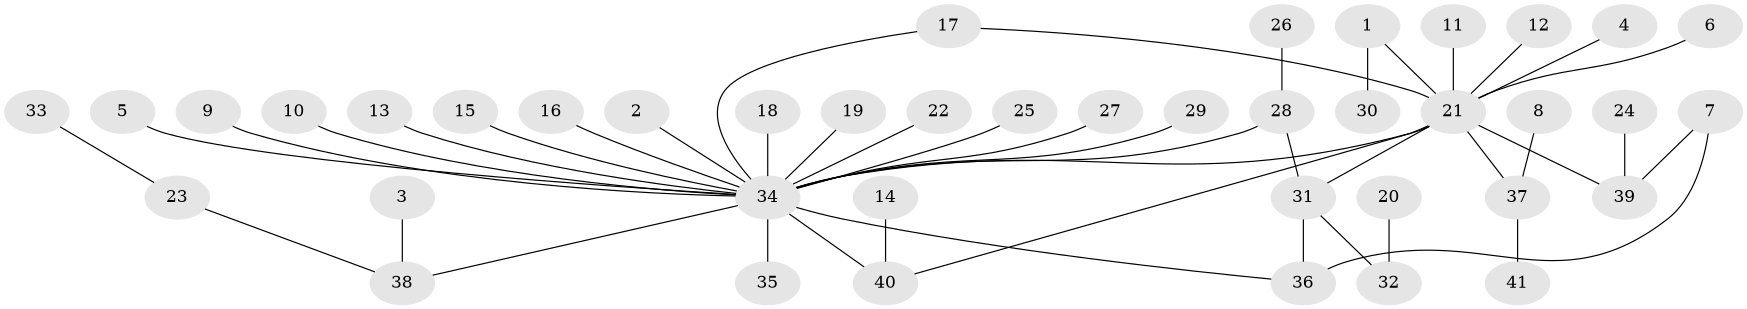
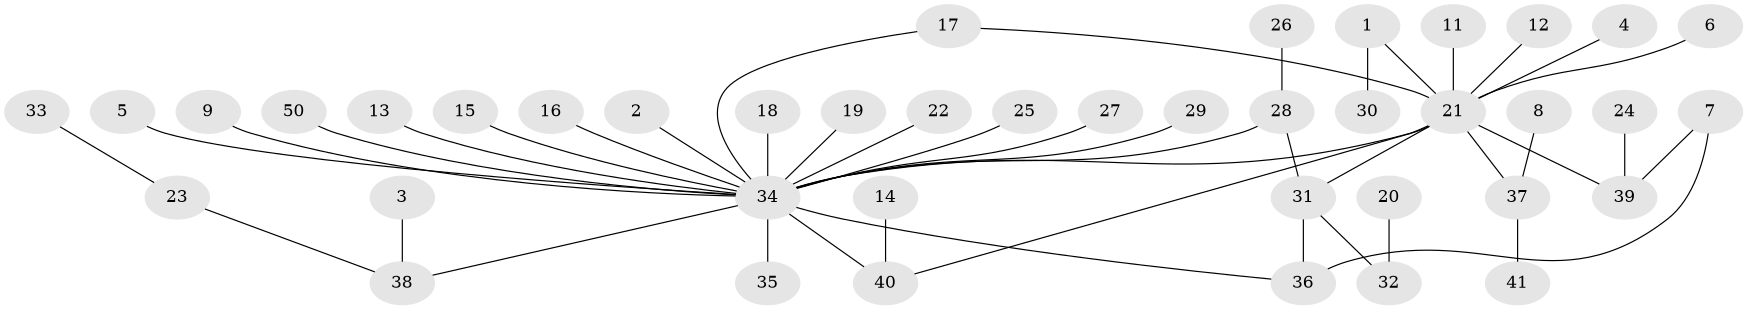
(294, 112) -> (294, 112)
